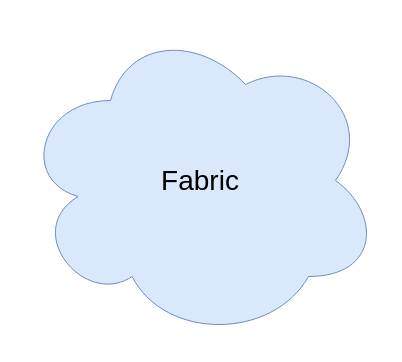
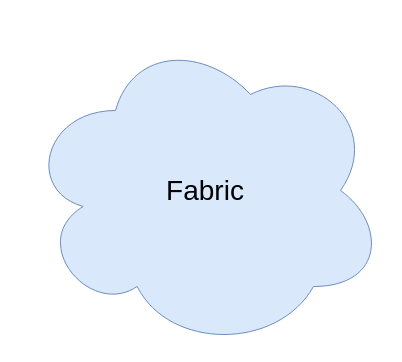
(201, 181) -> (206, 191)
